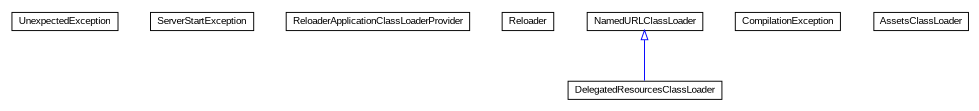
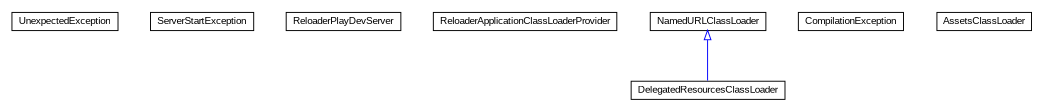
none -> (344, 21)
(528, 21) -> none
